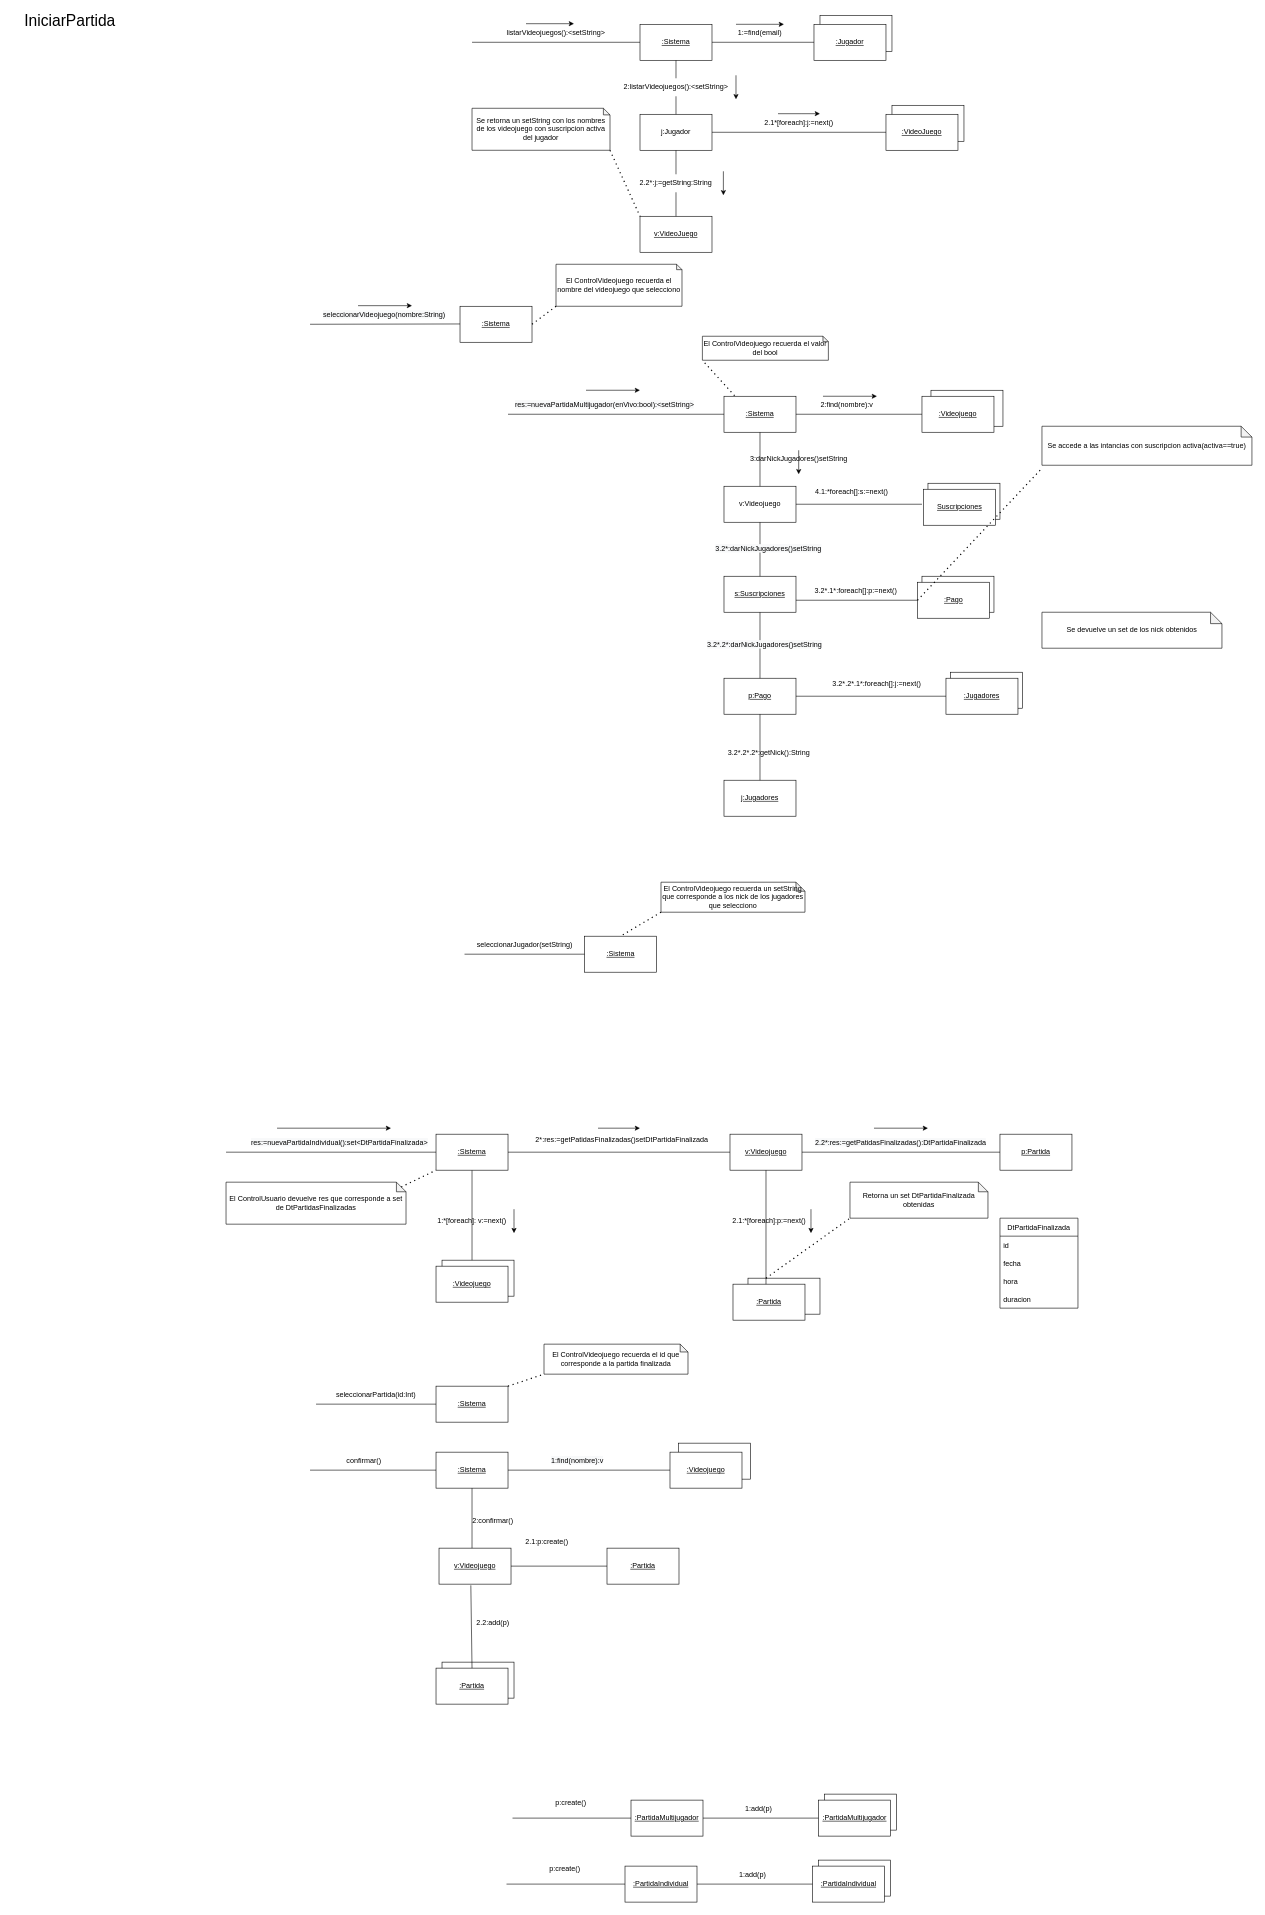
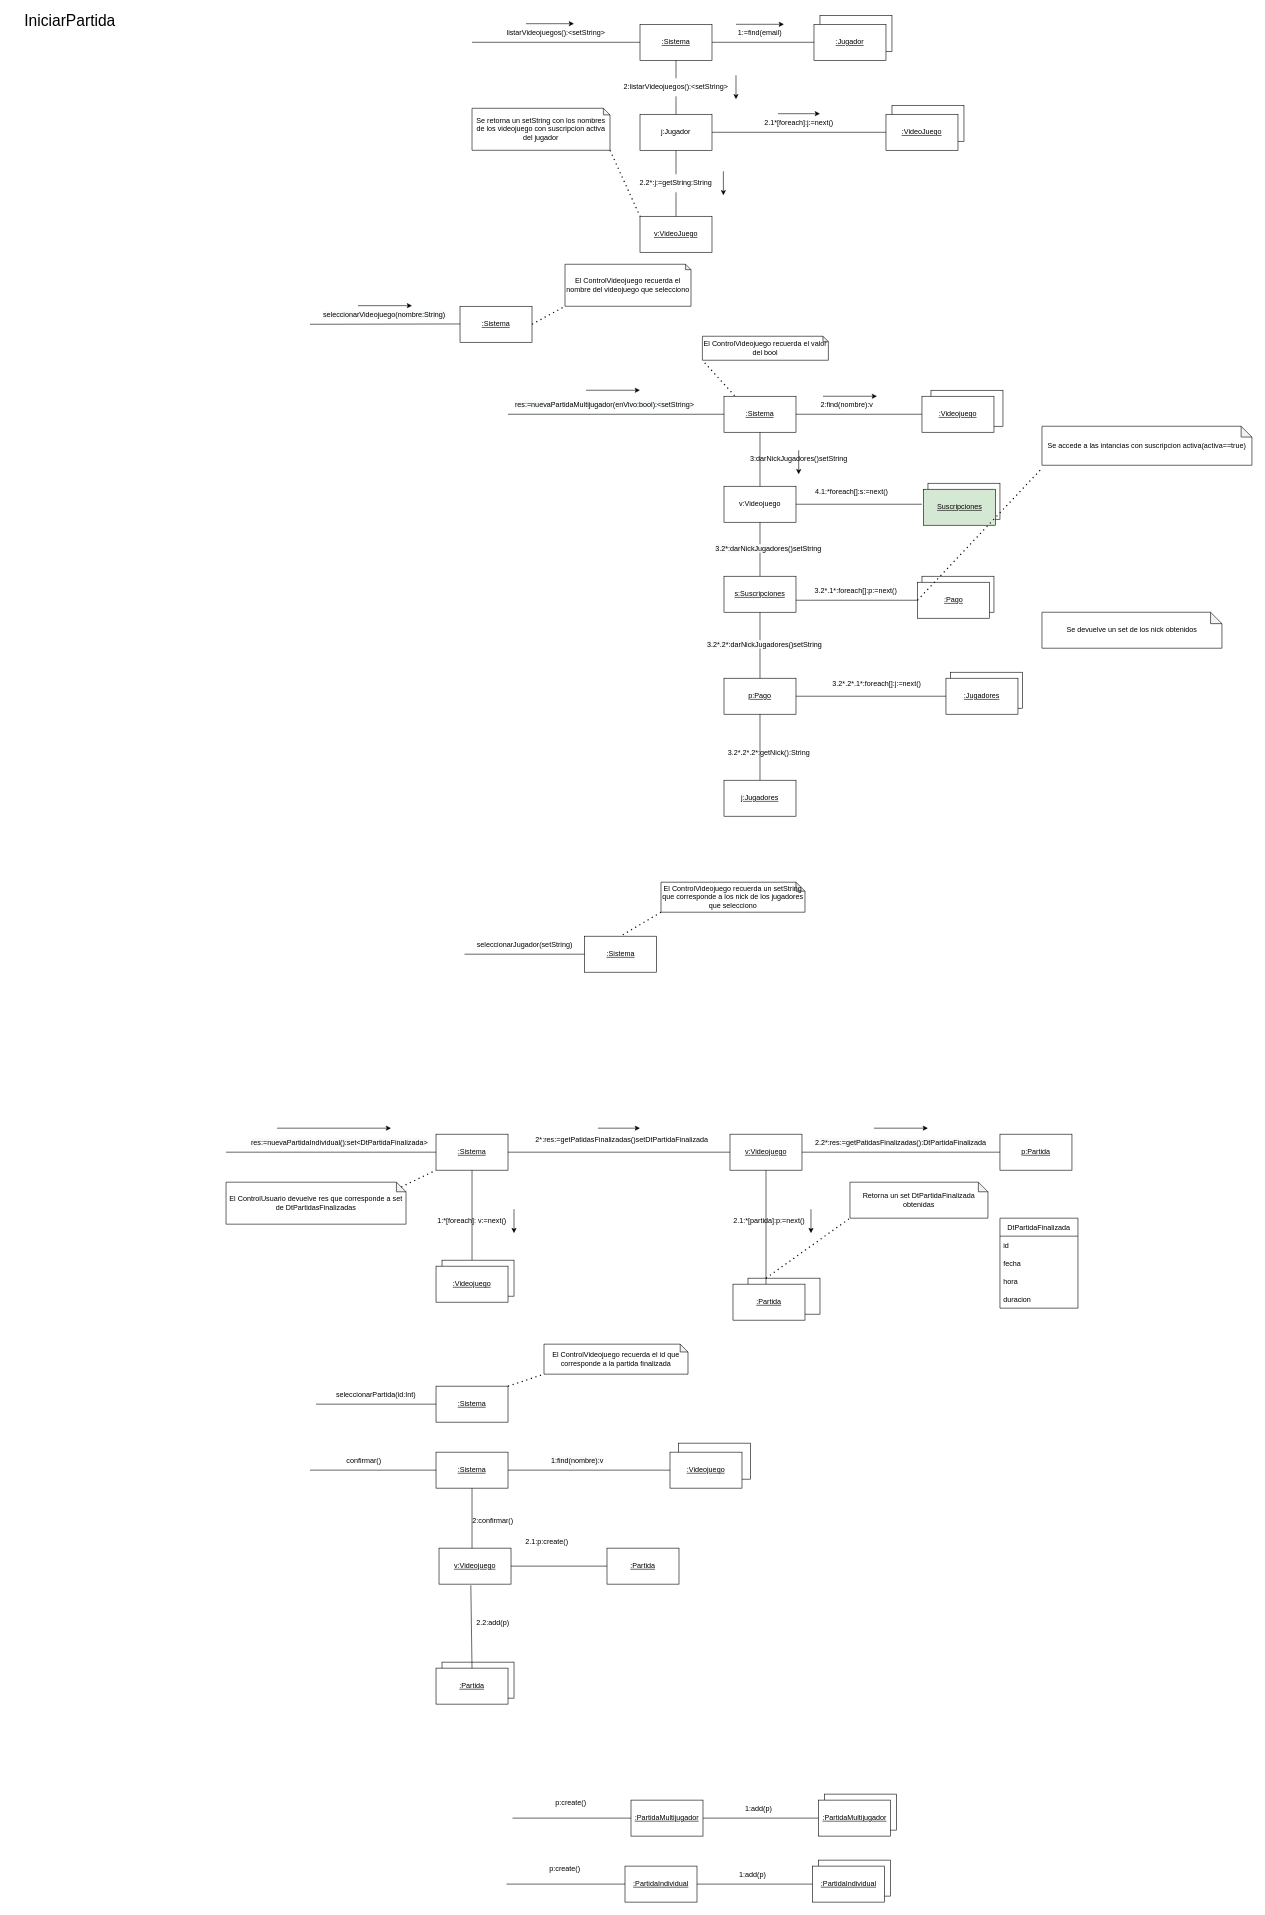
(619, 285) -> (628, 285)
(959, 507) -> (959, 507)
(769, 1221) -> (769, 1221)
